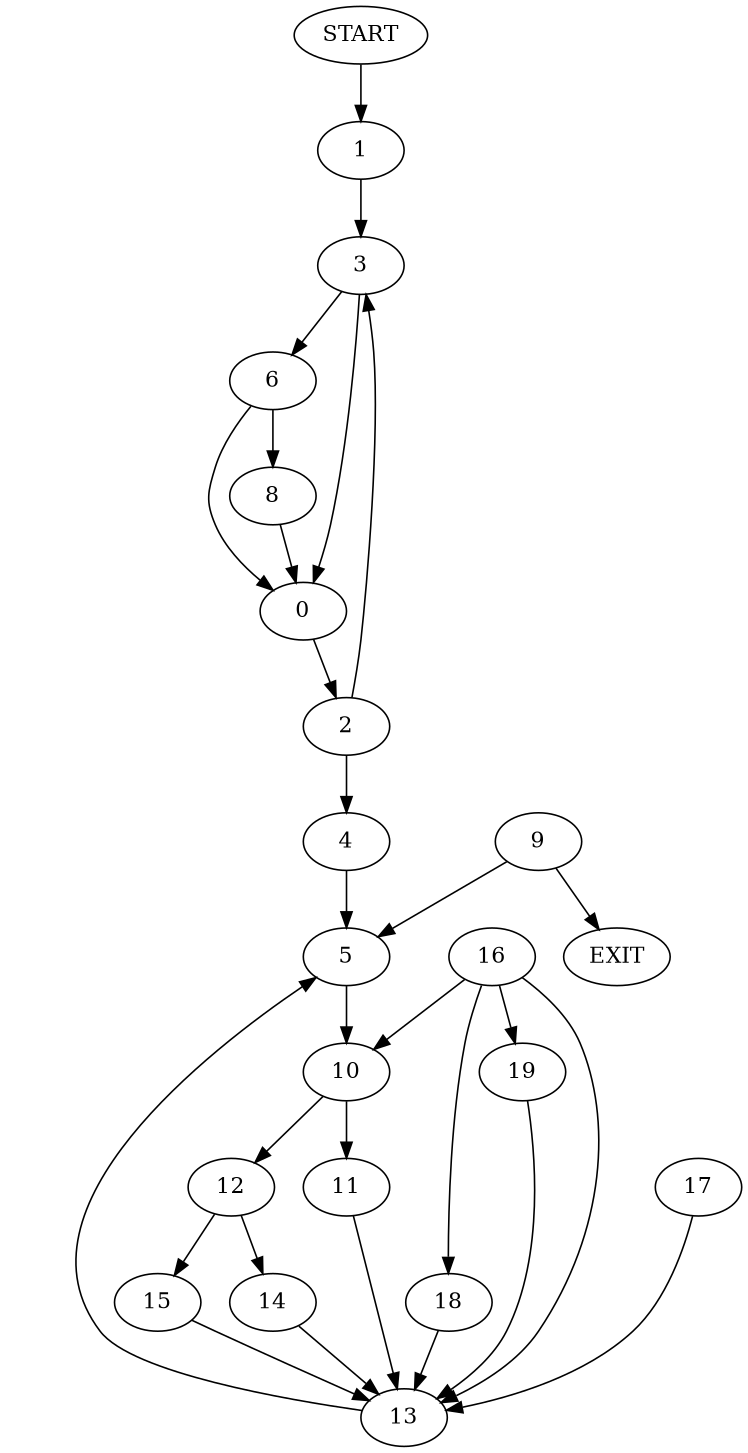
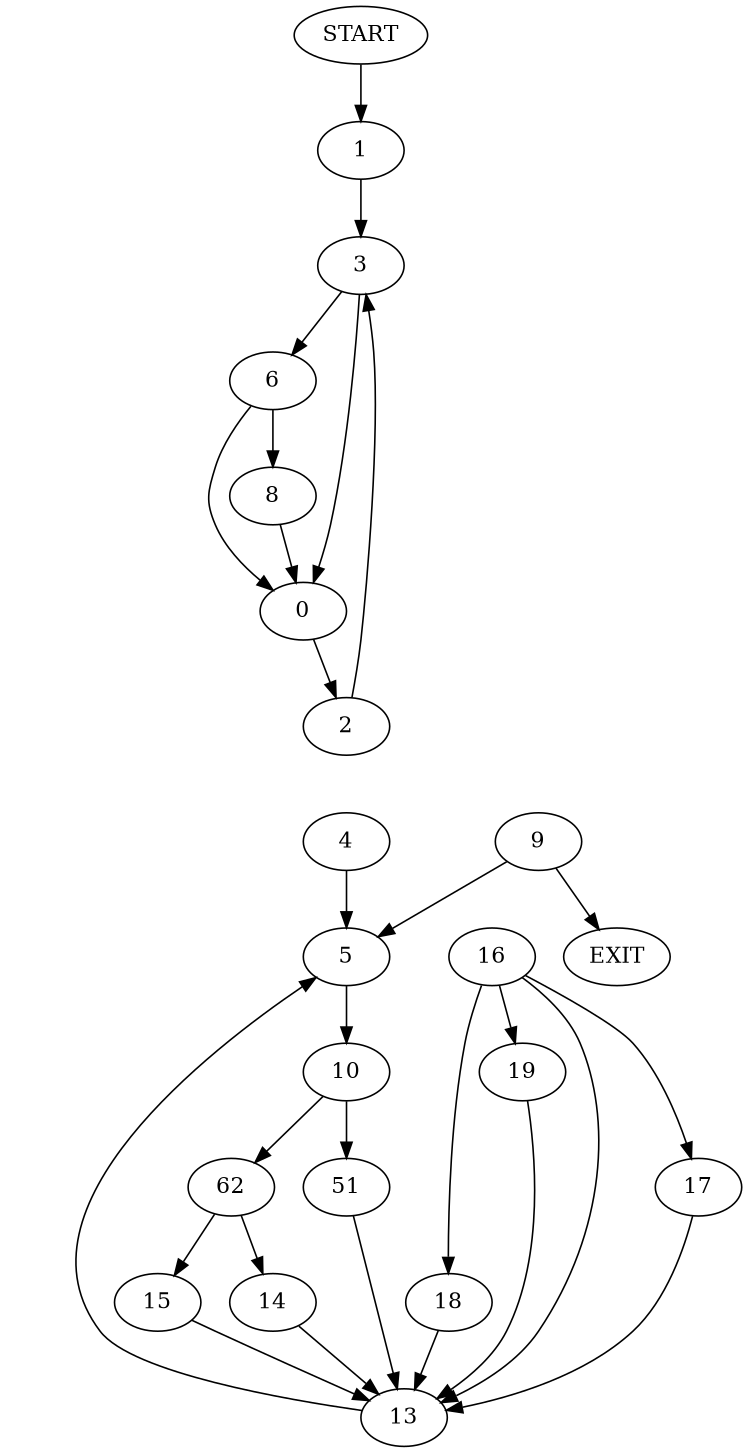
(347, 776) -> none
(426, 1009) -> (628, 1039)
(231, 1187) -> (231, 1187)
(347, 1187) -> (347, 1187)
